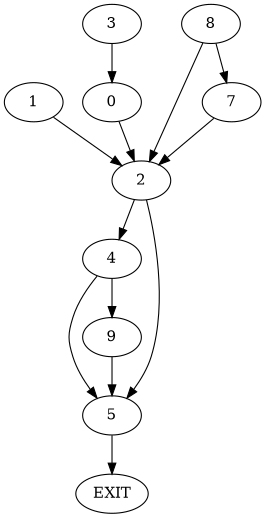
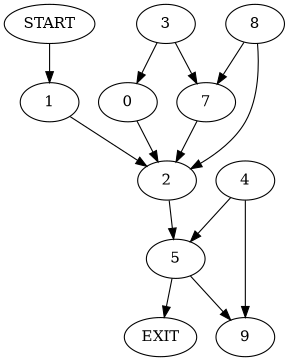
none -> (50, 24)
none -> (183, 58)
(129, 214) -> none
(112, 371) -> (207, 294)
